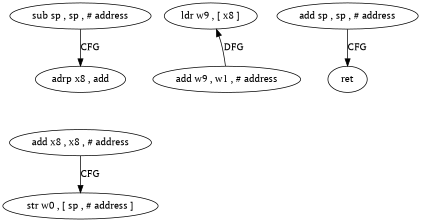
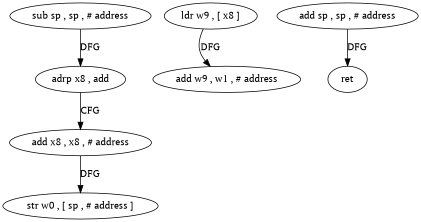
(90, 48) -> (90, 48)
(357, 48) -> (357, 48)
(223, 51) -> (199, 45)
none -> (80, 107)
(90, 174) -> (90, 174)
